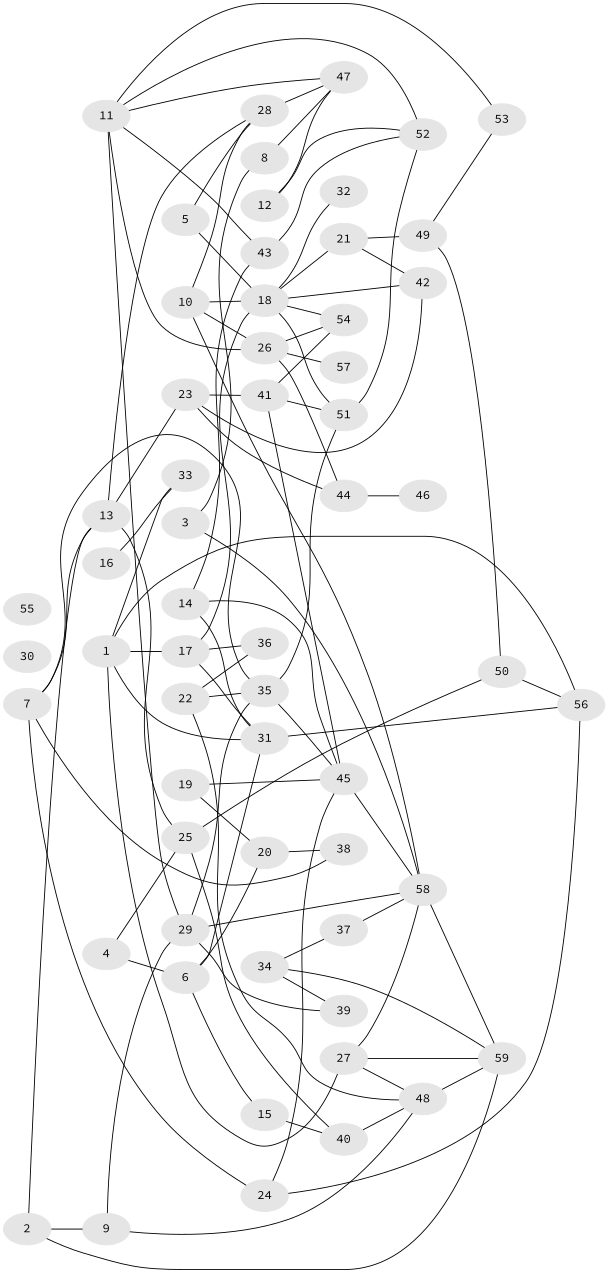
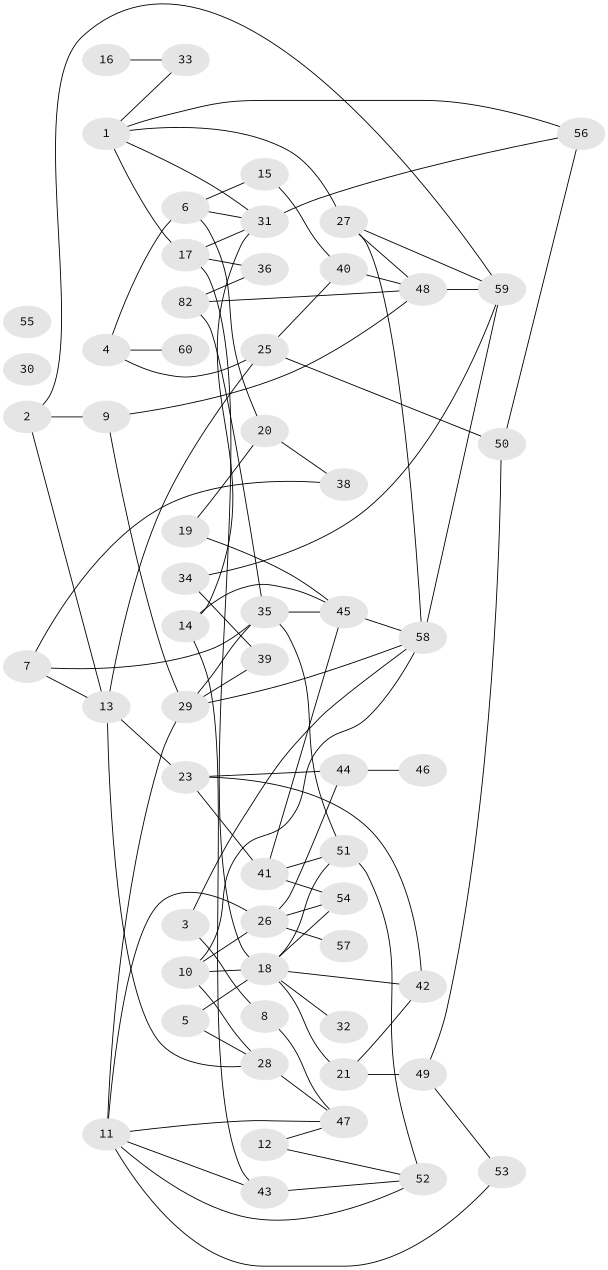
none -> (186, 350)
(186, 699) -> (186, 303)
(344, 930) -> none
(265, 1196) -> none
